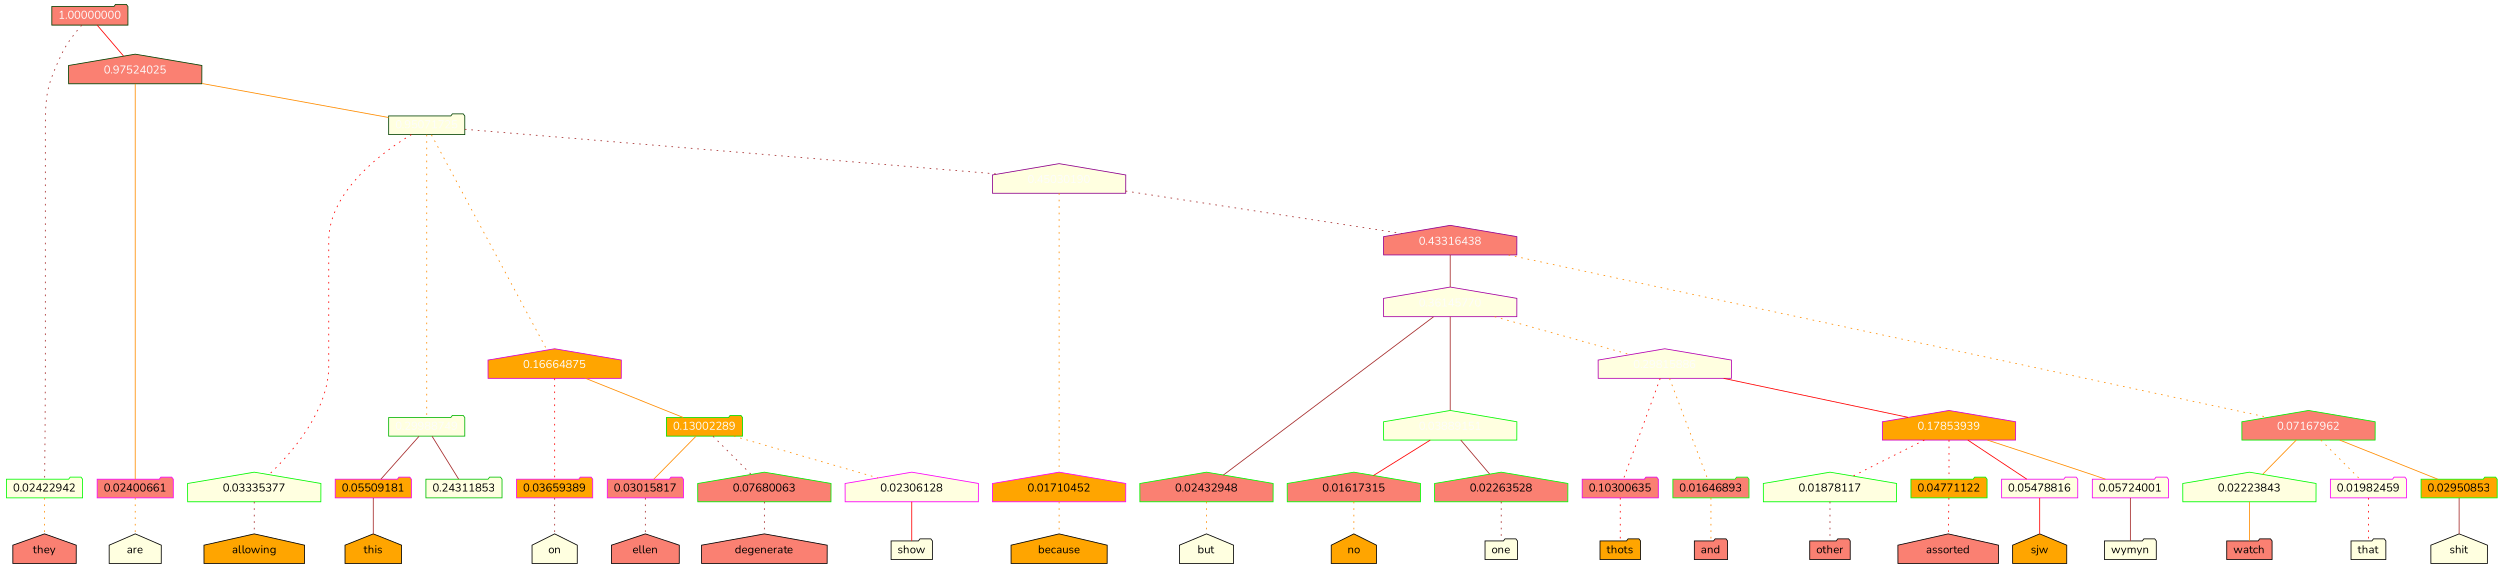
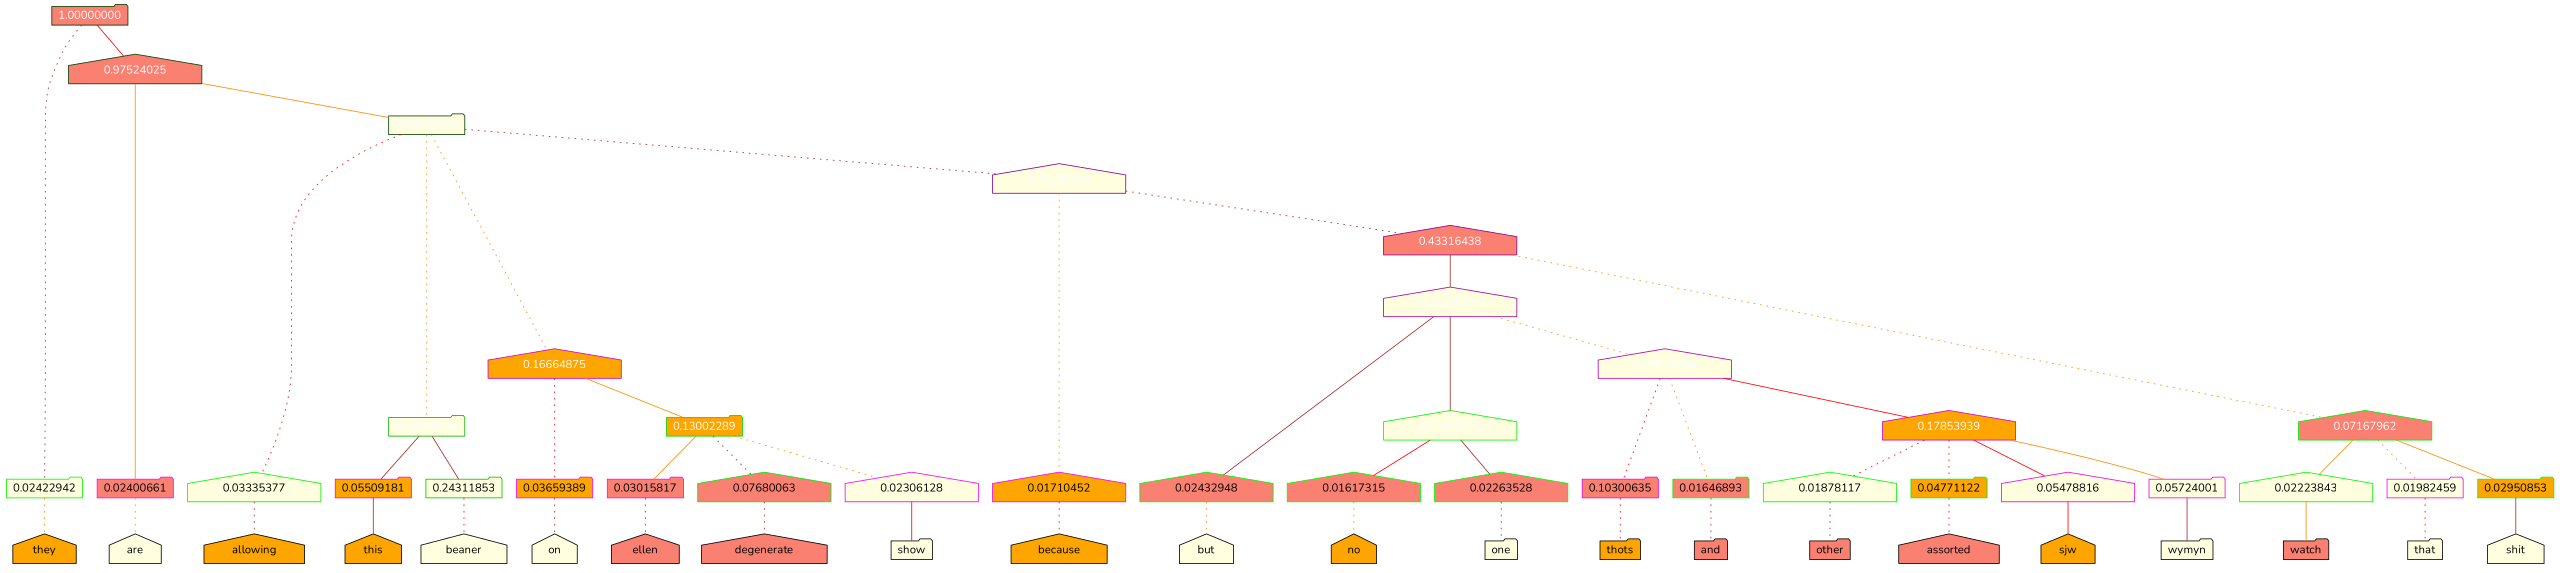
(2040, 489) -> (2068, 489)
(1059, 518) -> (1059, 518)
(1711, 519) -> (1711, 519)
(45, 550) -> (45, 550)
none -> (464, 550)
